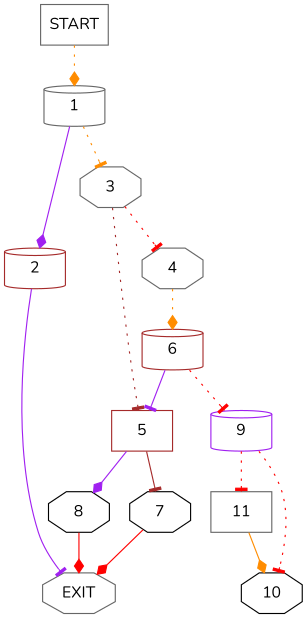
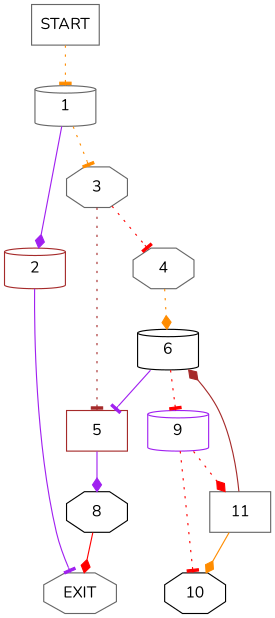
(74, 59) -> (65, 63)
(173, 350) -> (168, 350)
none -> (227, 432)
(241, 469) -> (205, 466)
(160, 512) -> none
